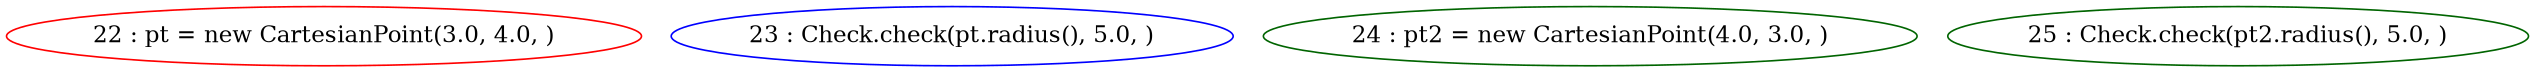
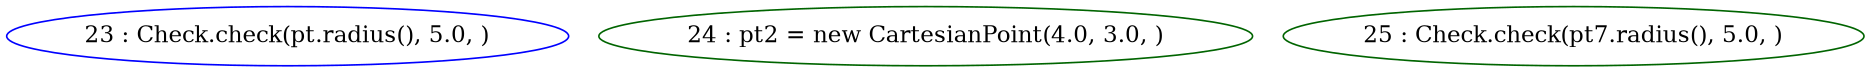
(324, 36) -> none
(2238, 36) -> (1574, 36)
